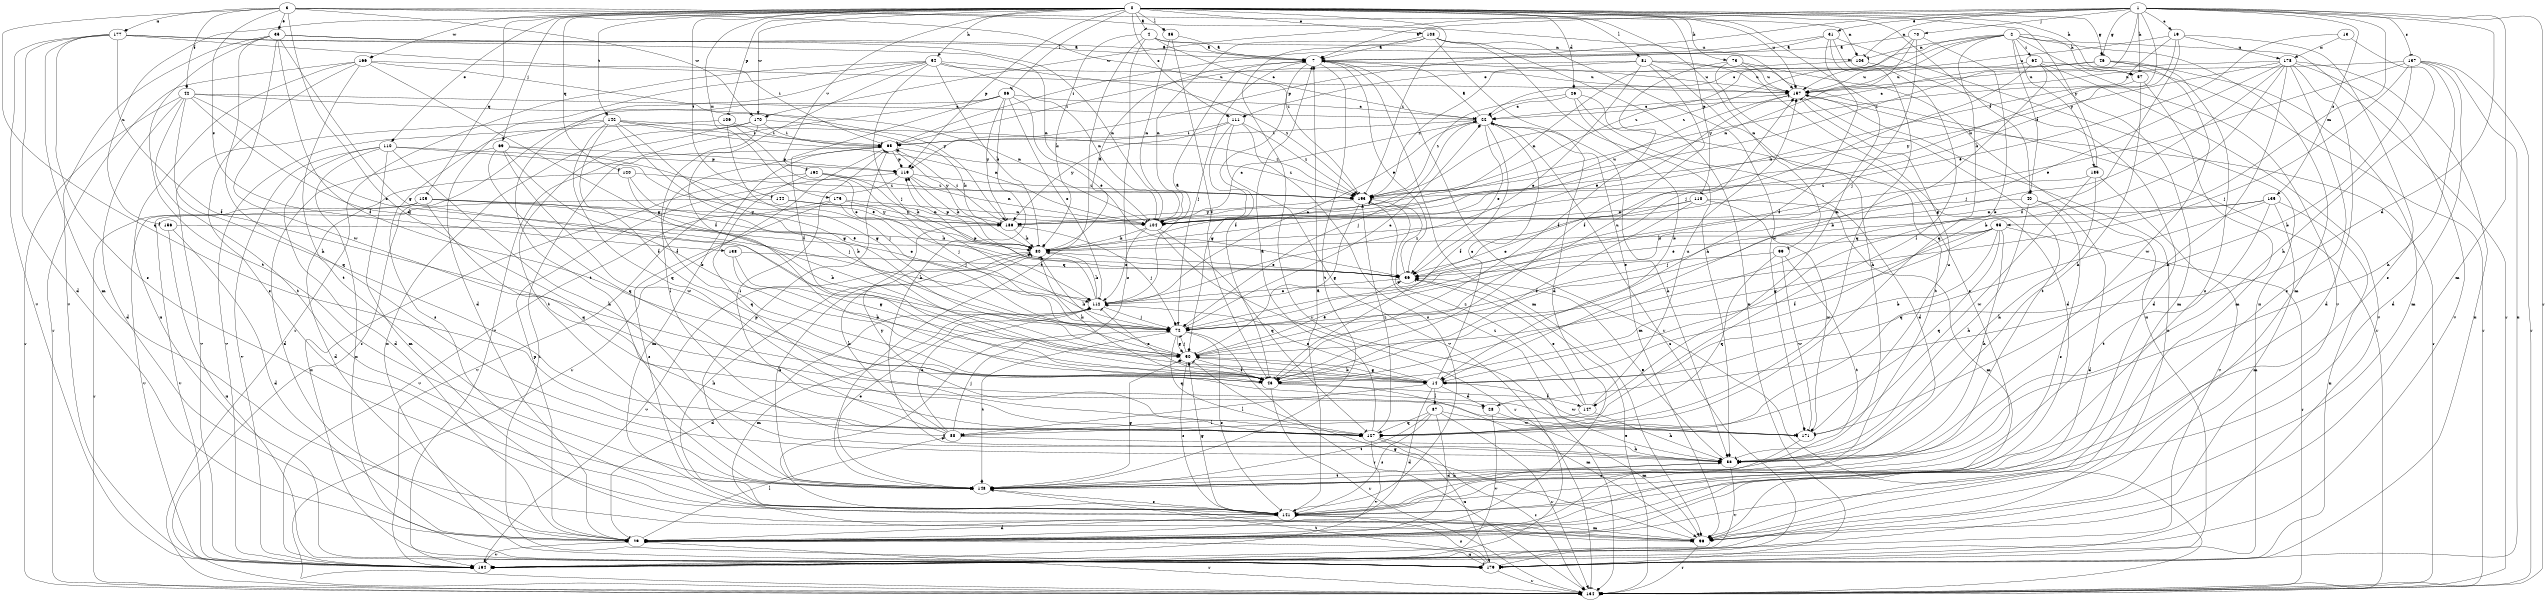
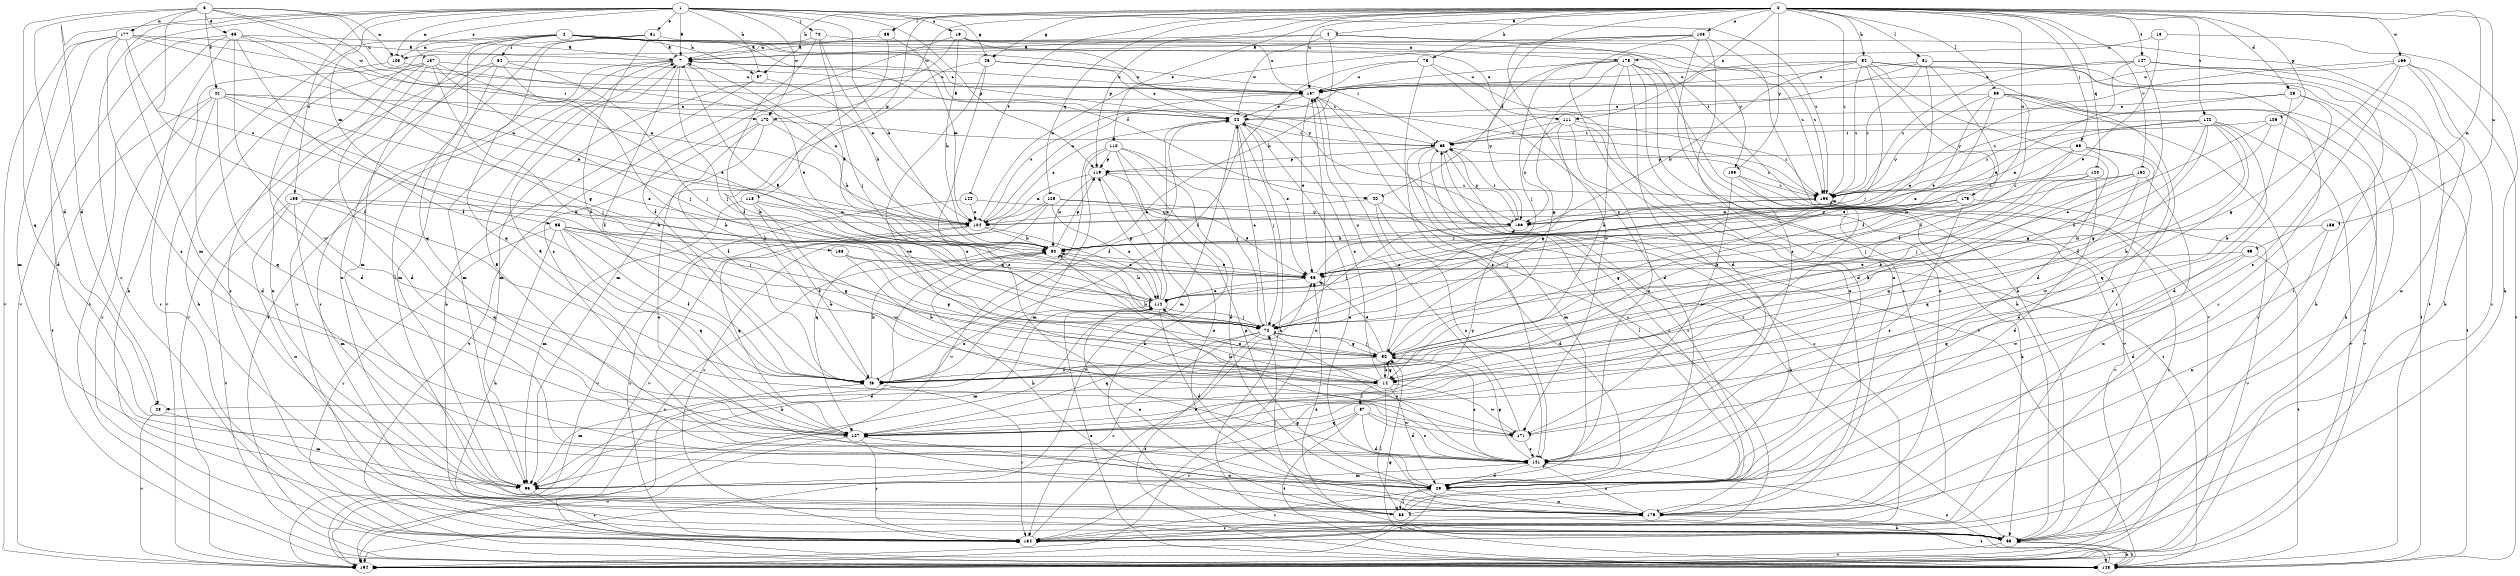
(1274, 77) -> (1255, 77)
(757, 317) -> (2164, 357)
(1428, 391) -> (1621, 324)
